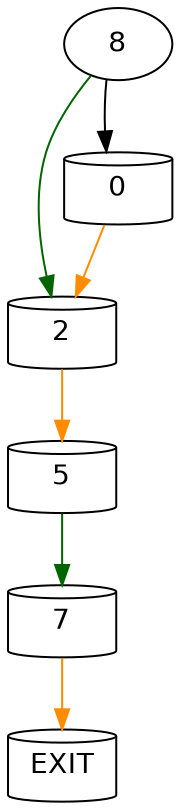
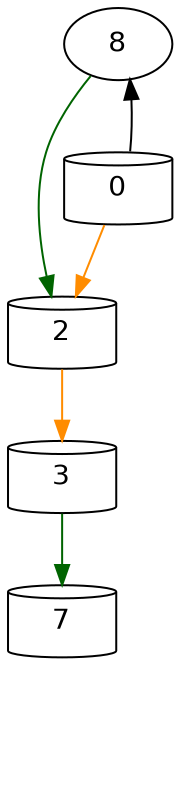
(105, 105) -> (132, 125)
(62, 477) -> (62, 477)
(62, 766) -> none
